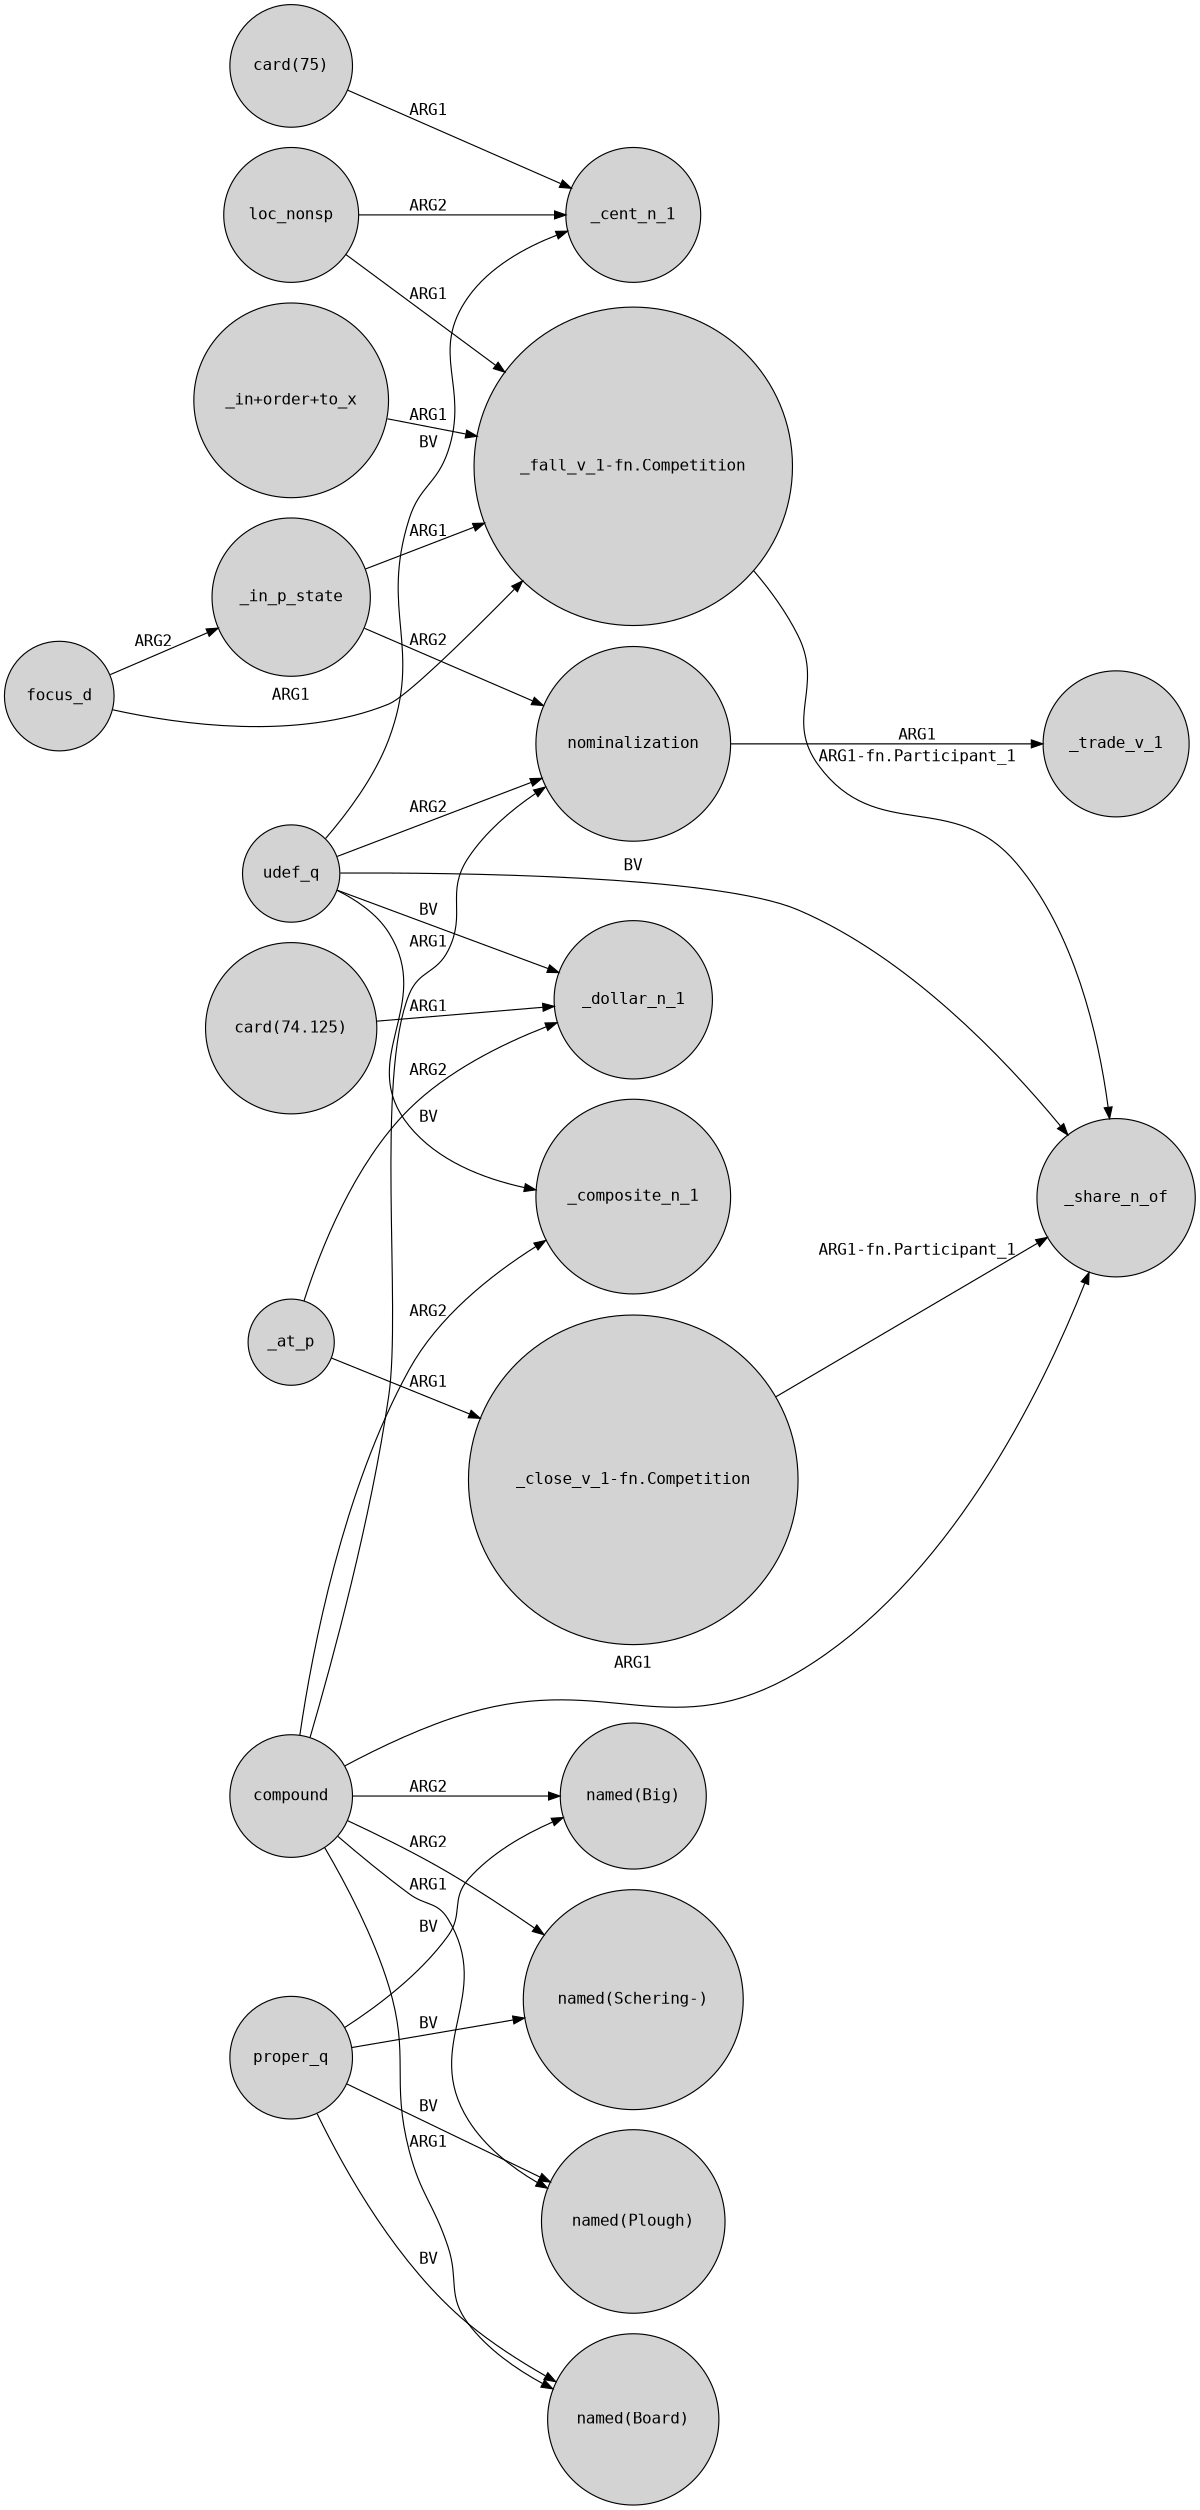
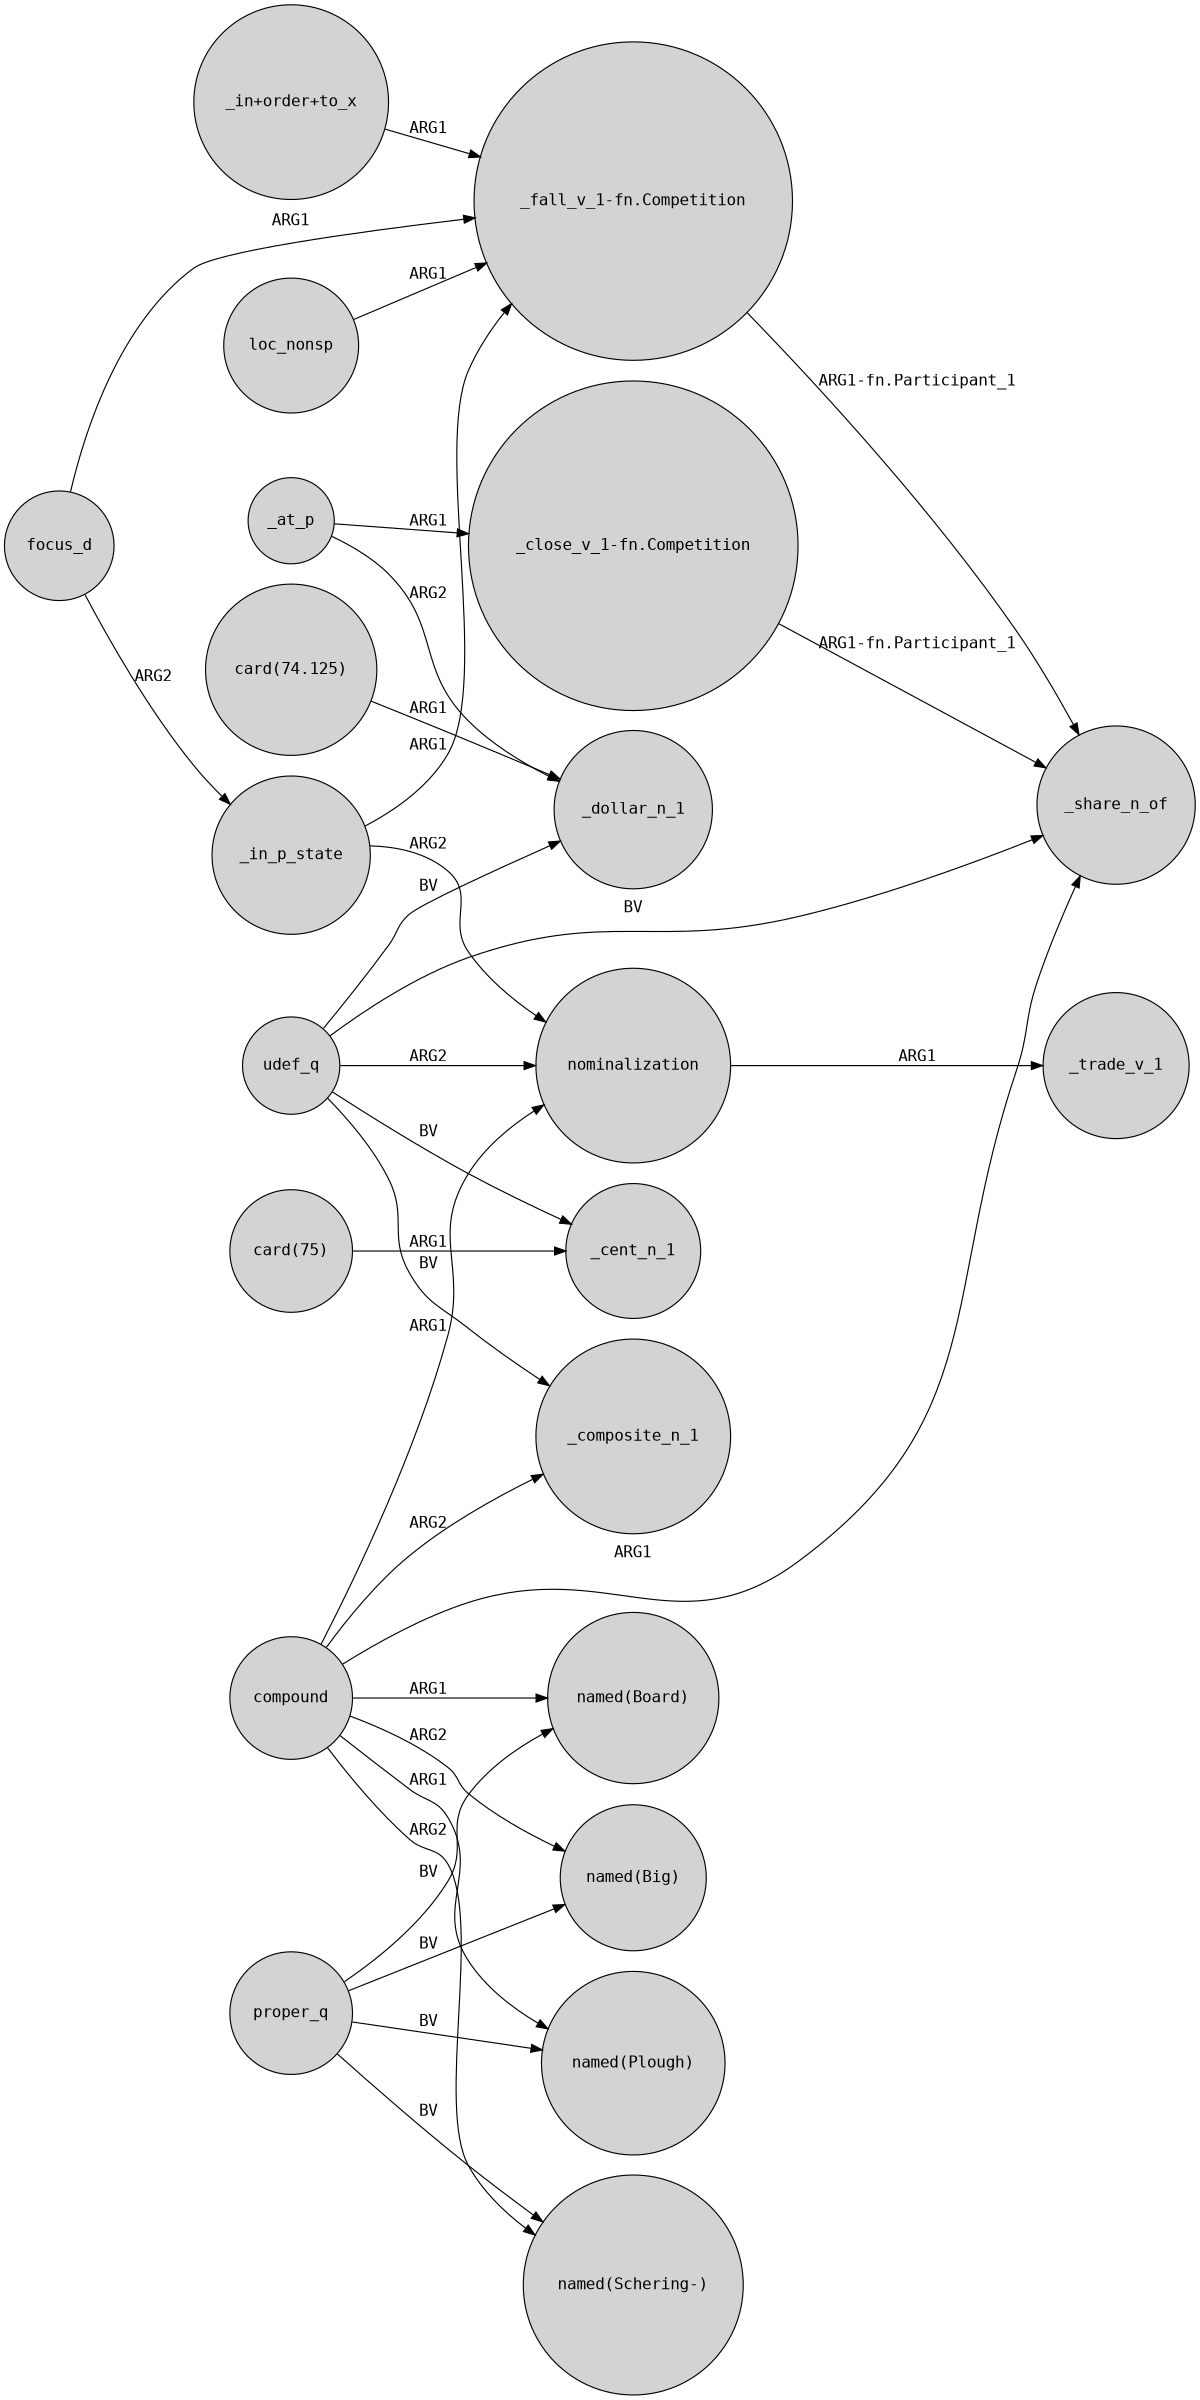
(457, 215) -> none
